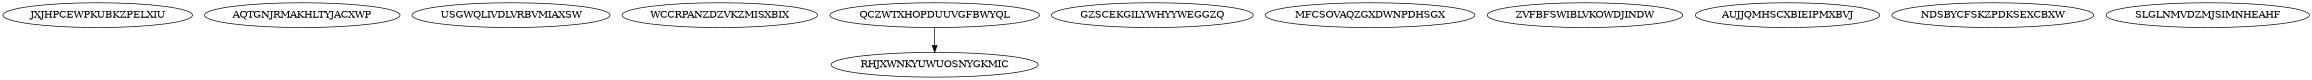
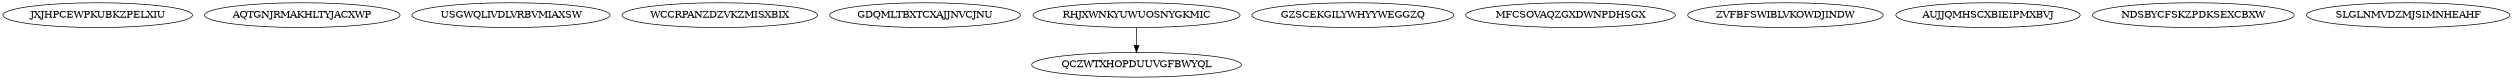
none -> (925, 15)
(935, 37) -> (1137, 37)
